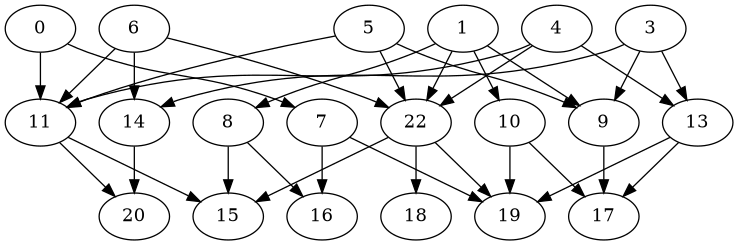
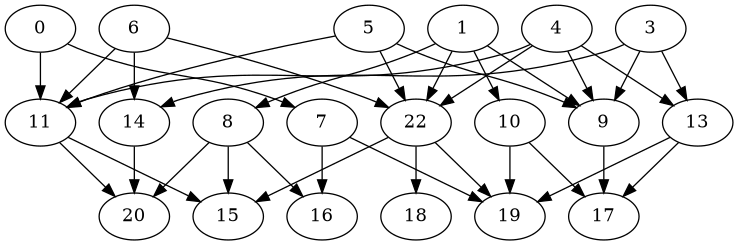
none -> (577, 70)
none -> (186, 165)
